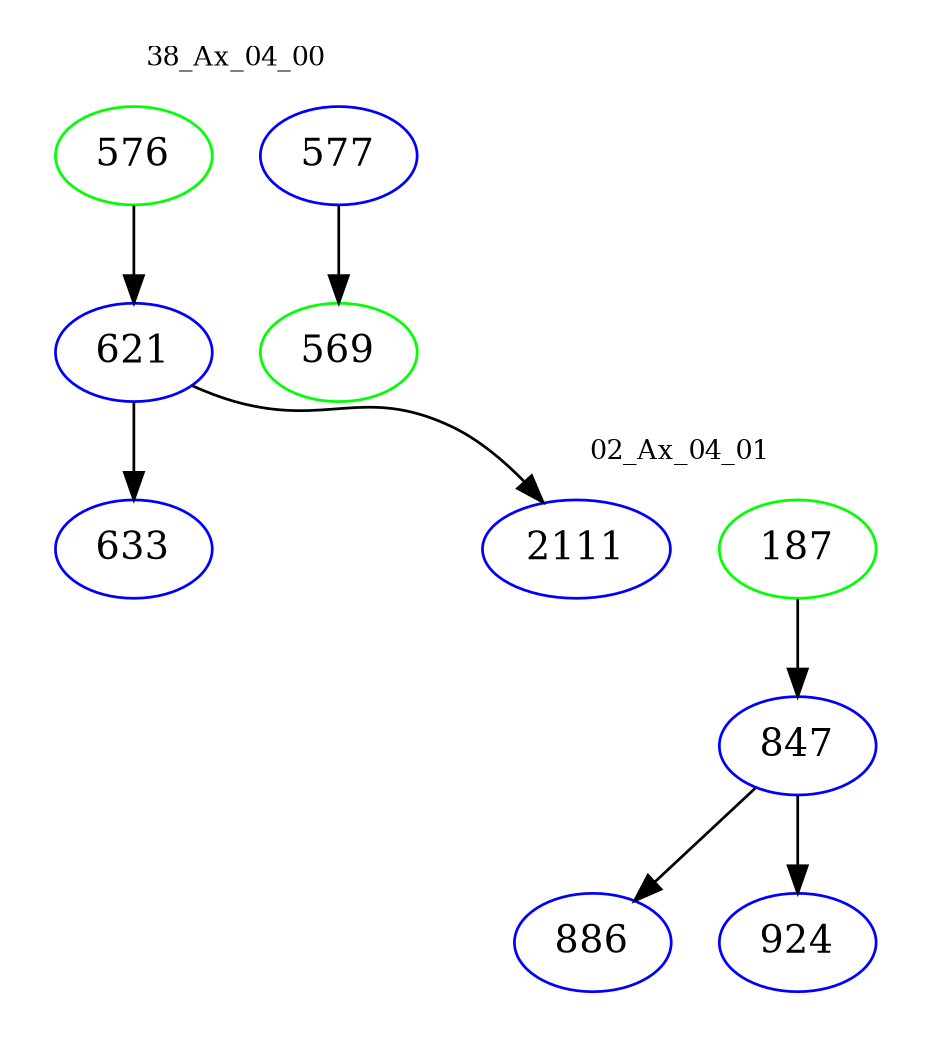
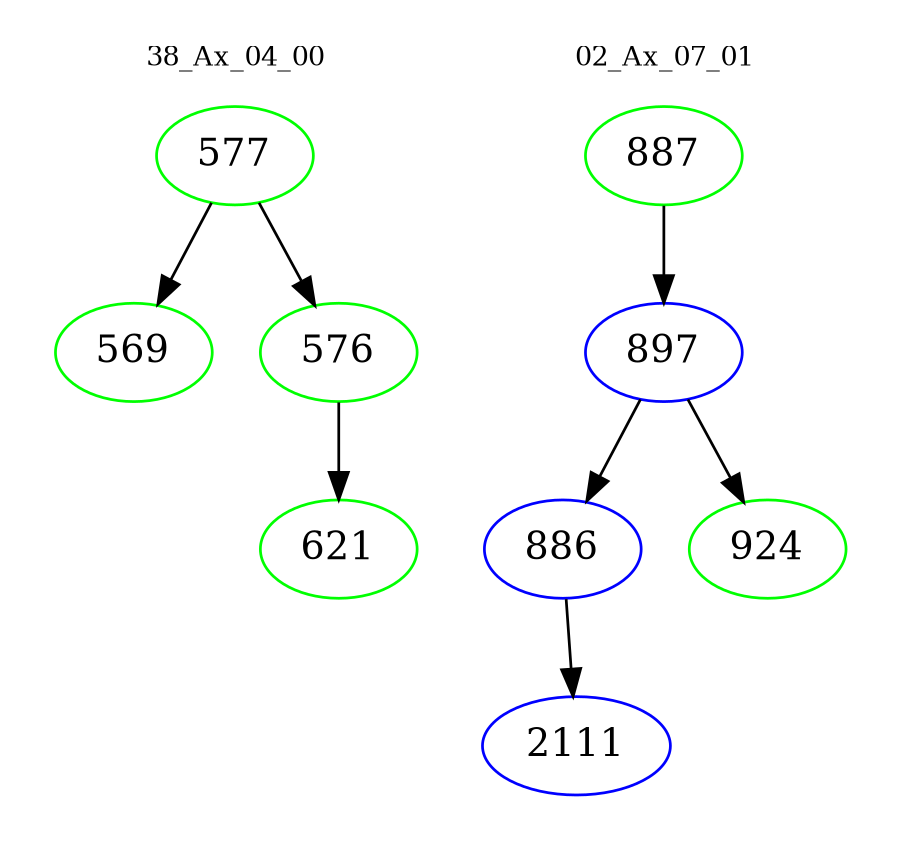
(339, 156) -> (235, 156)
none -> (280, 242)
(134, 352) -> (339, 549)
(367, 407) -> (569, 634)
(680, 452) -> (665, 59)
(134, 549) -> none
(798, 549) -> (664, 156)
(798, 746) -> (664, 352)
(798, 943) -> (768, 549)
